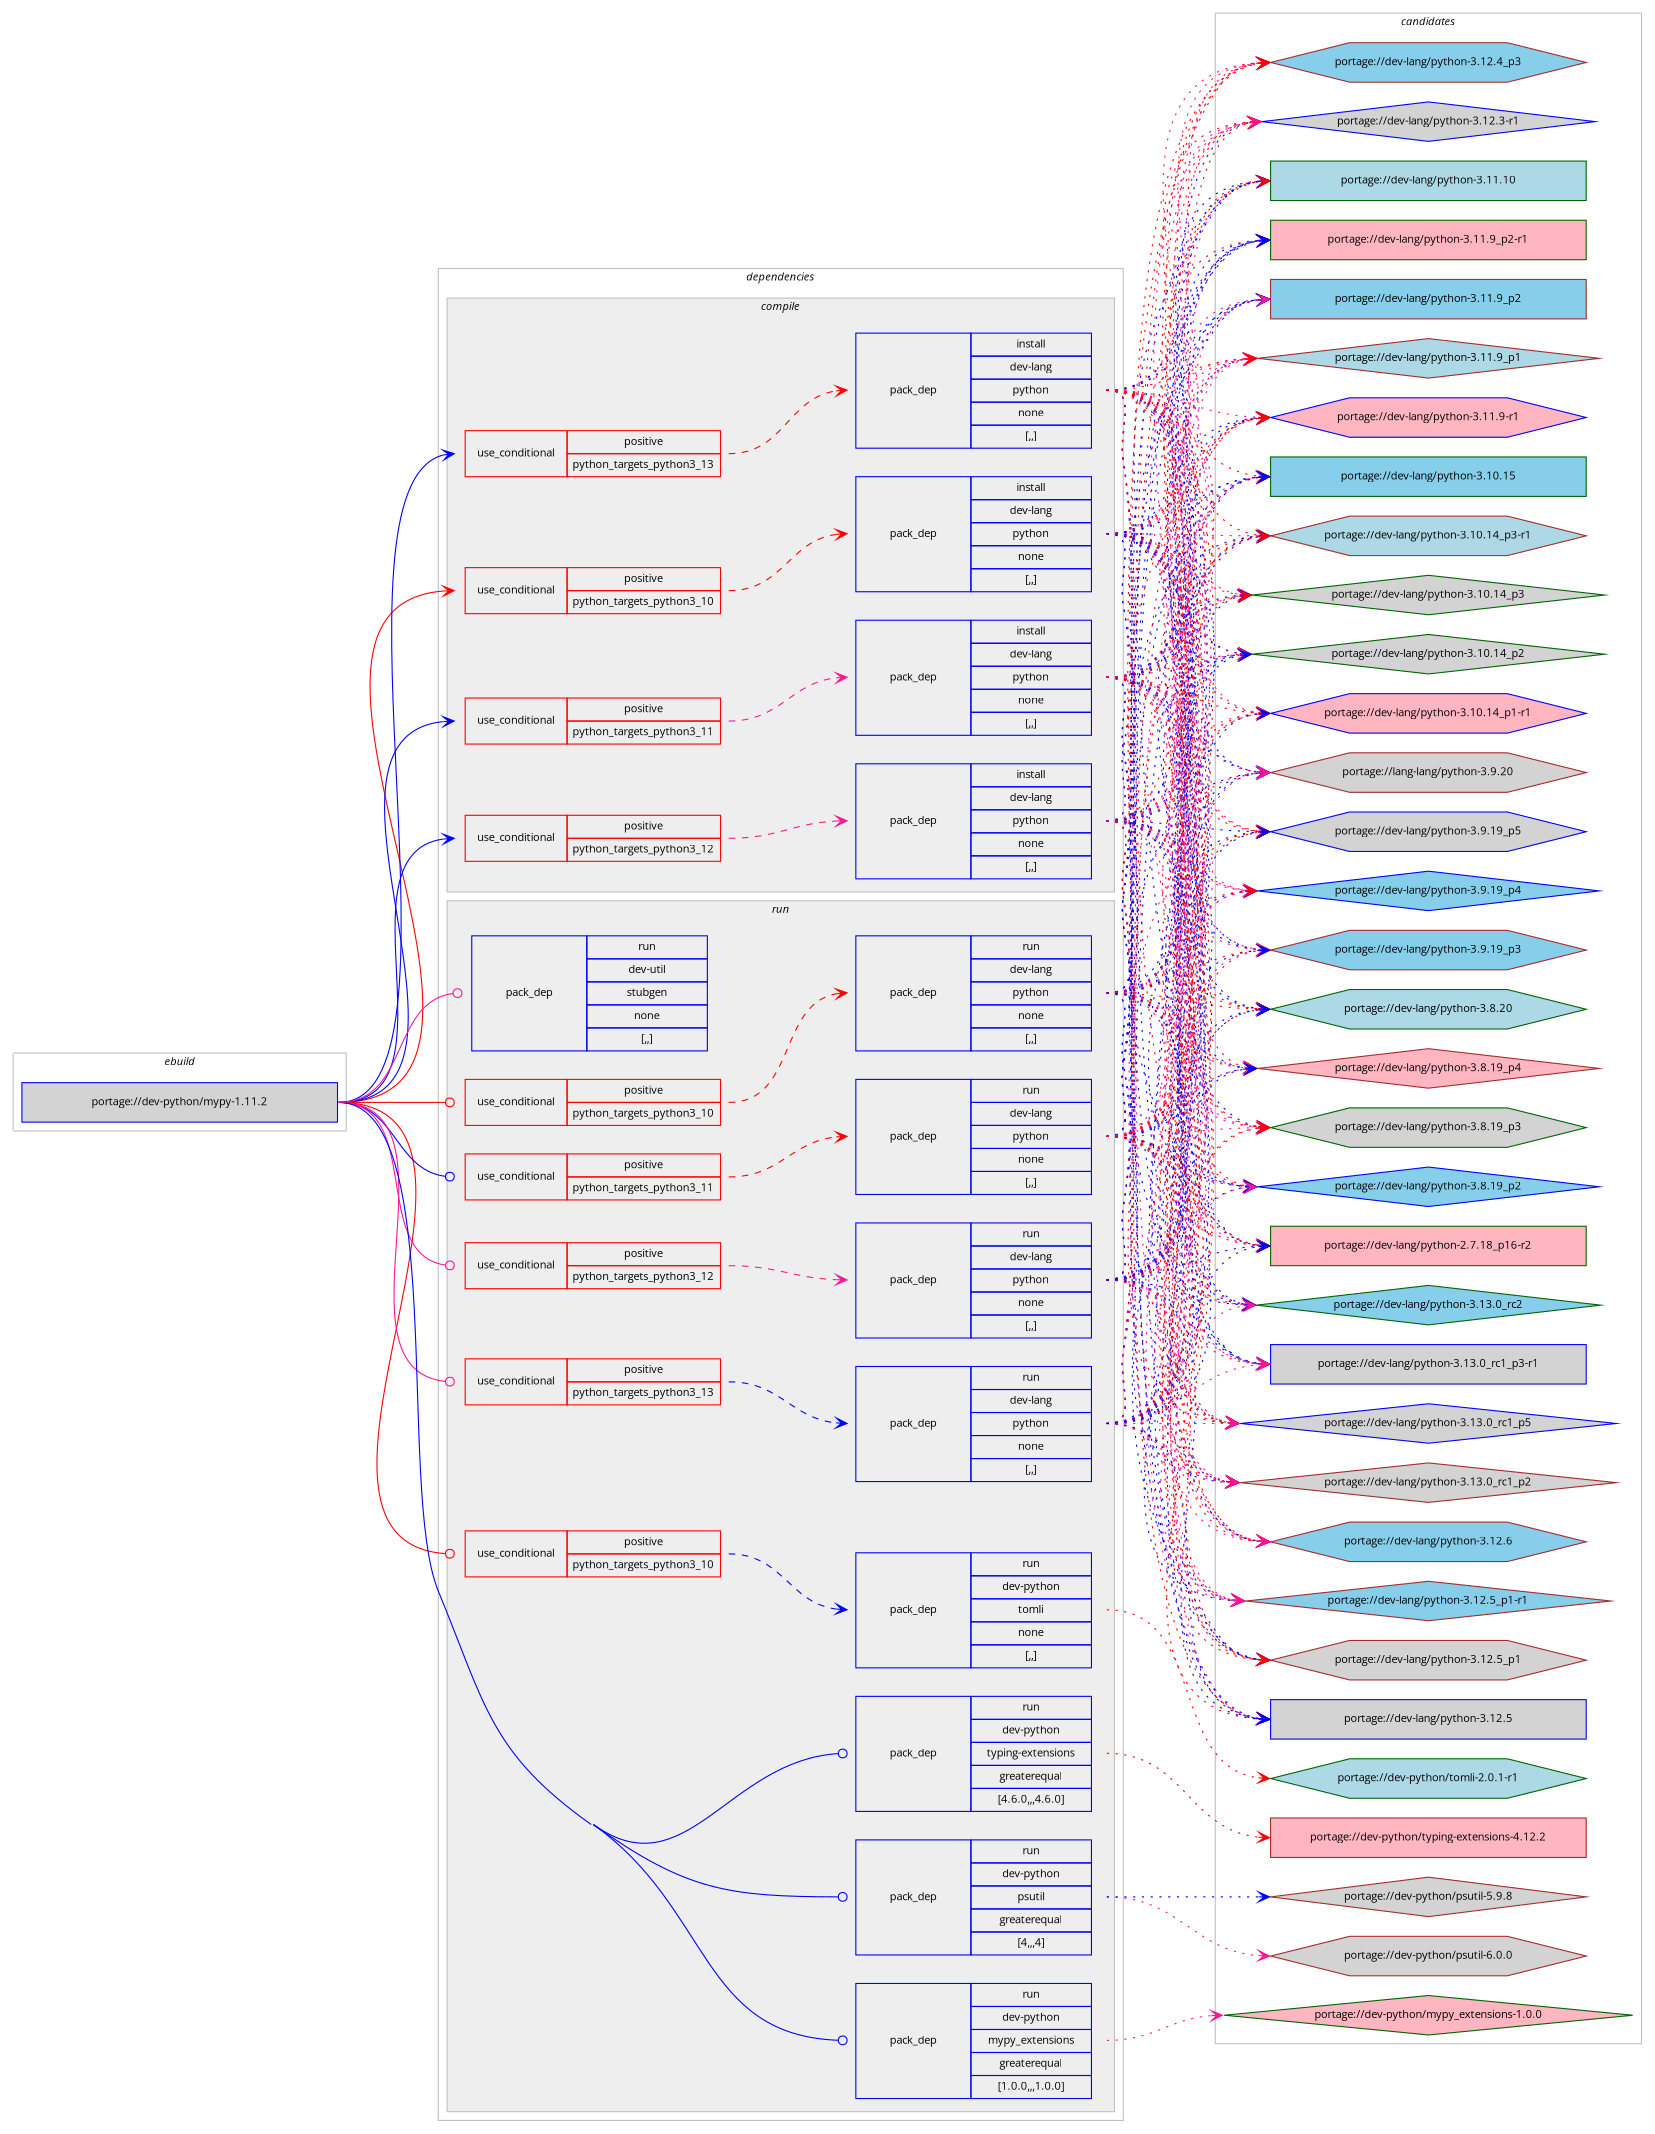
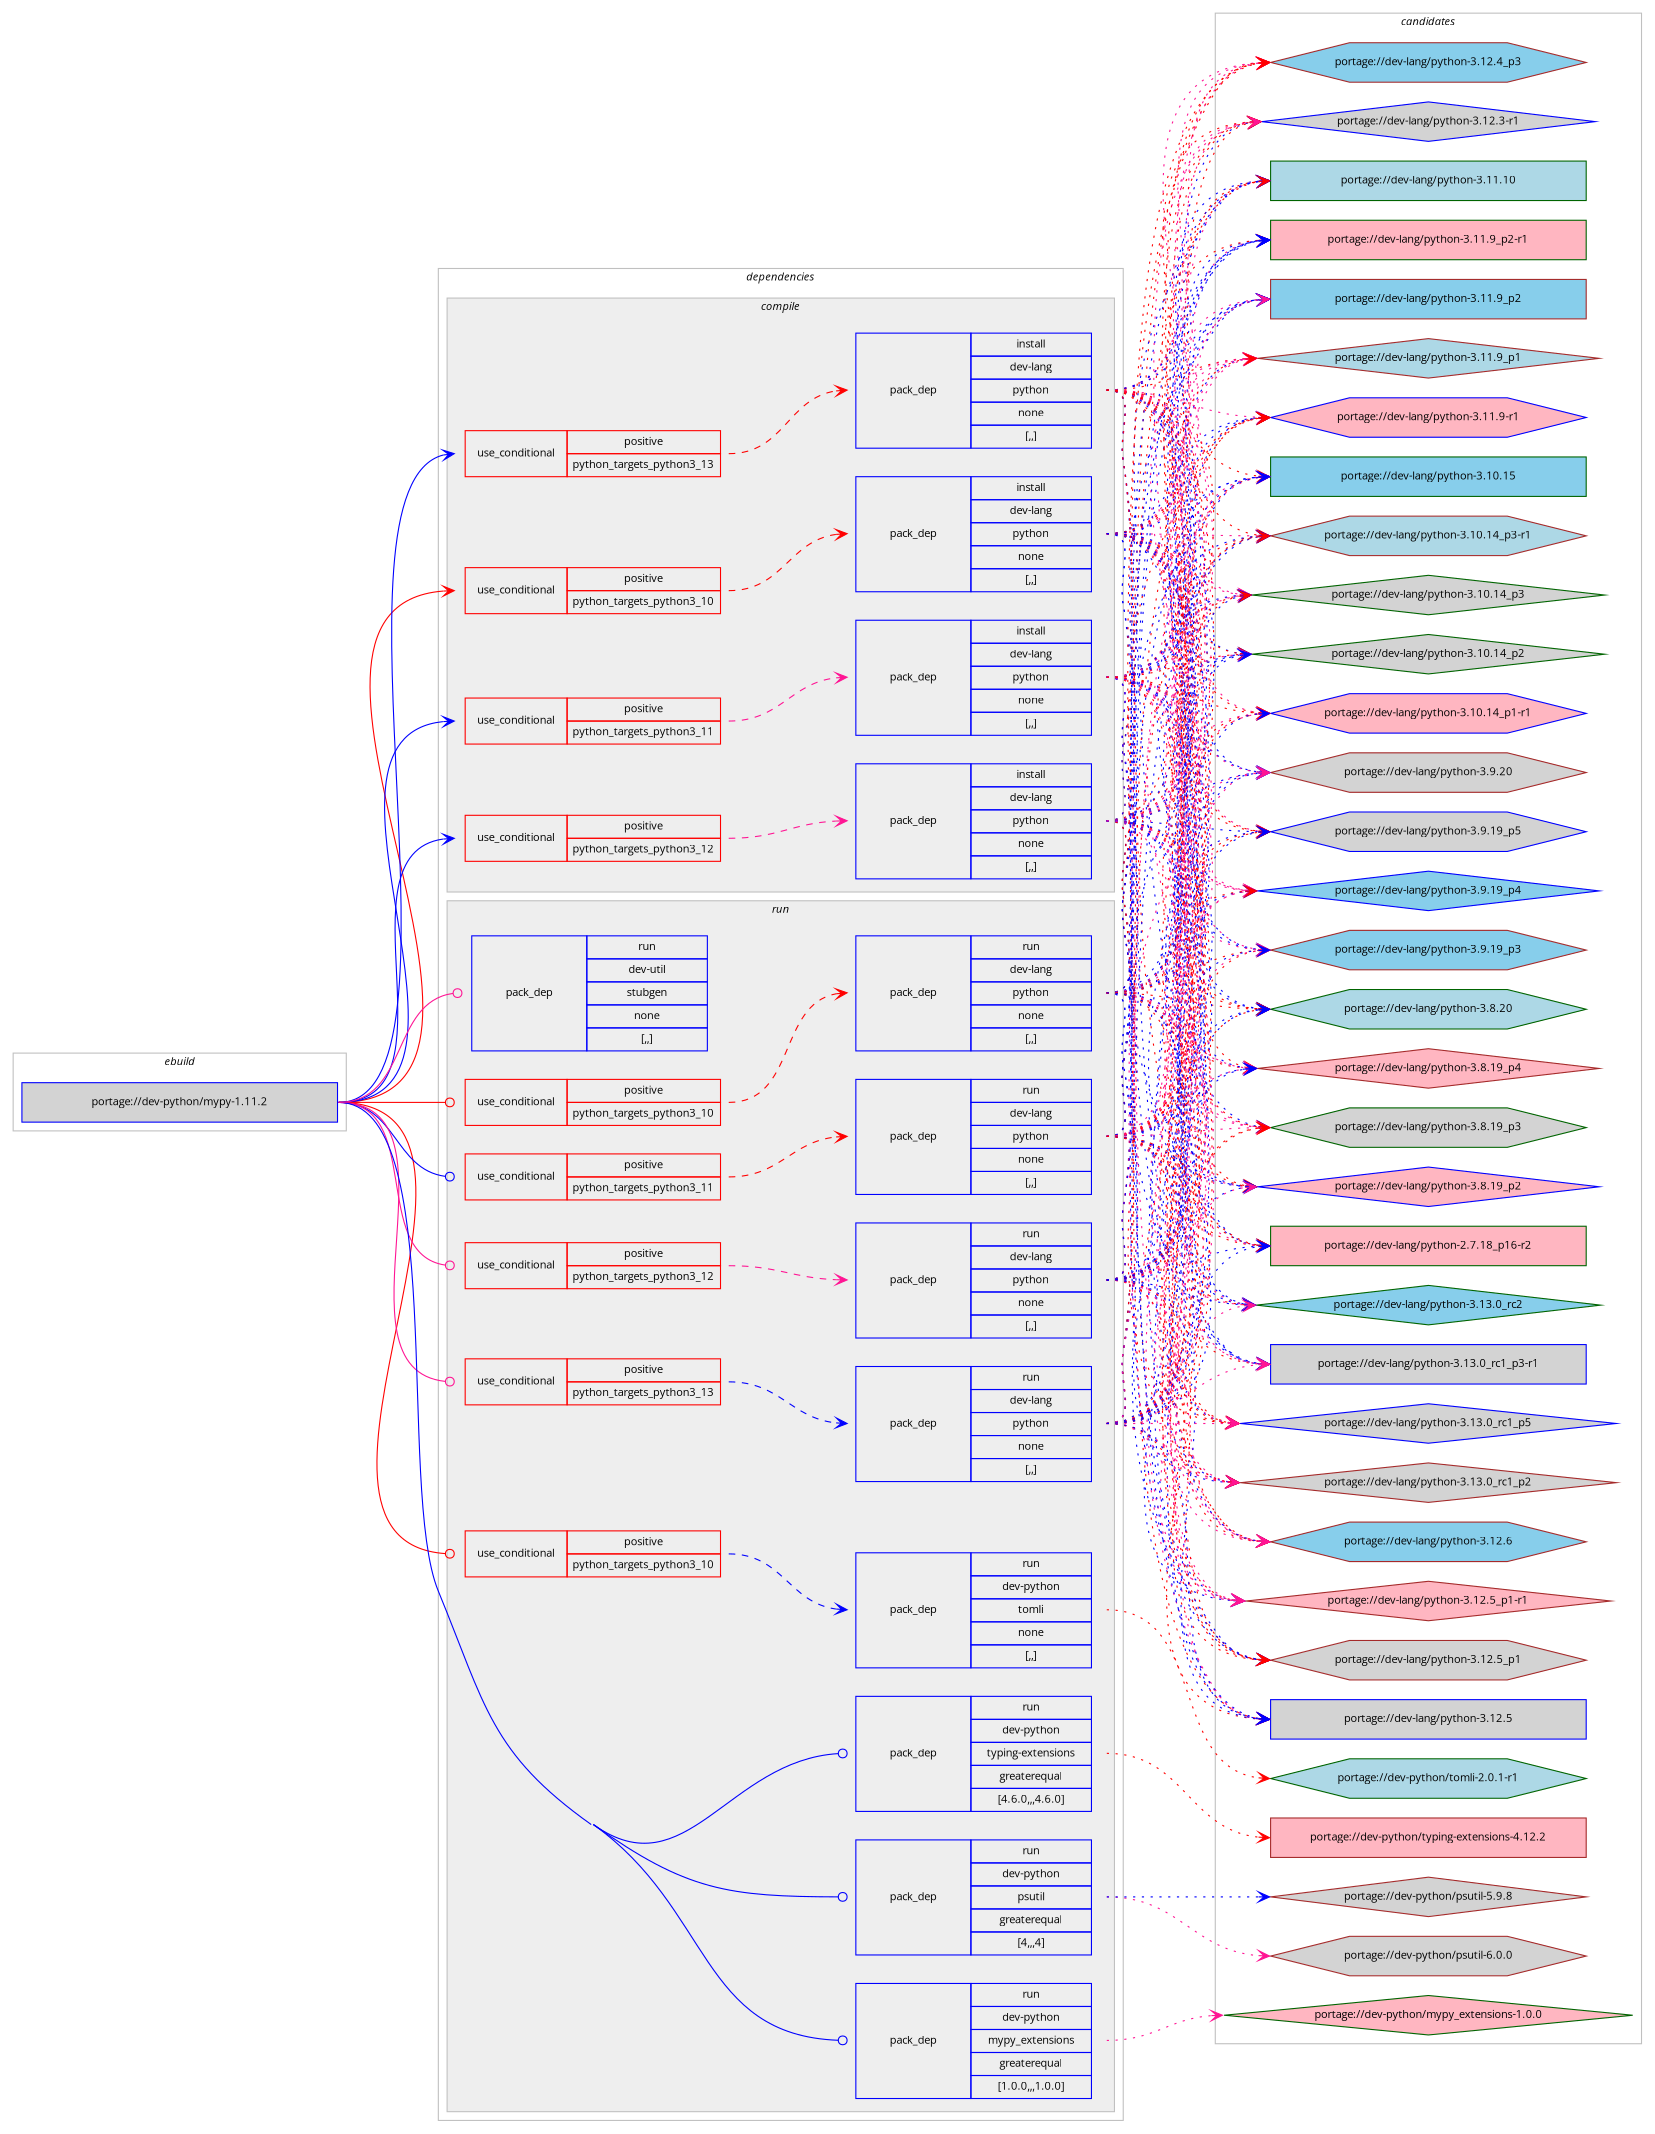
(1428, 773) -> (1428, 773)
(1428, 1187) -> (1428, 1187)
(1428, 1601) -> (1428, 1601)
